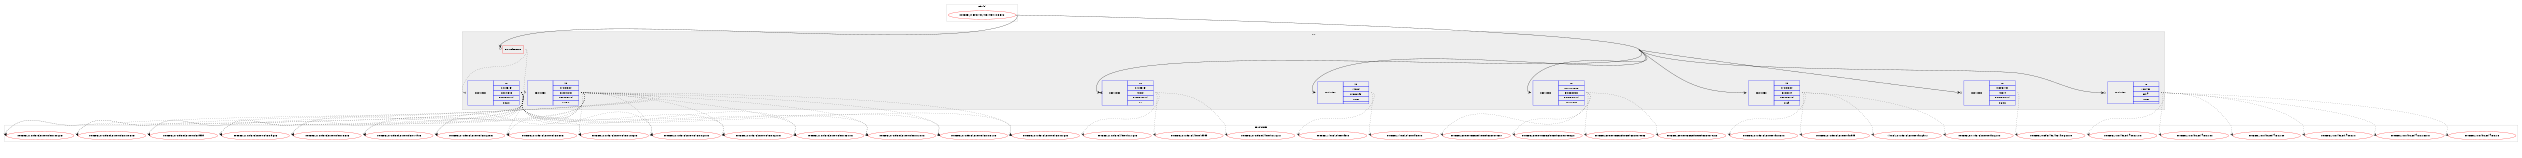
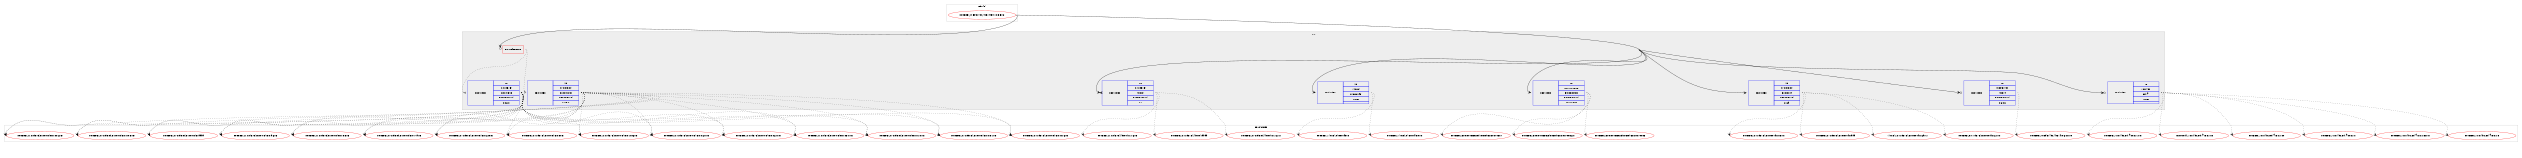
(1692, 136) -> none
(2195, 136) -> (2195, 136)
